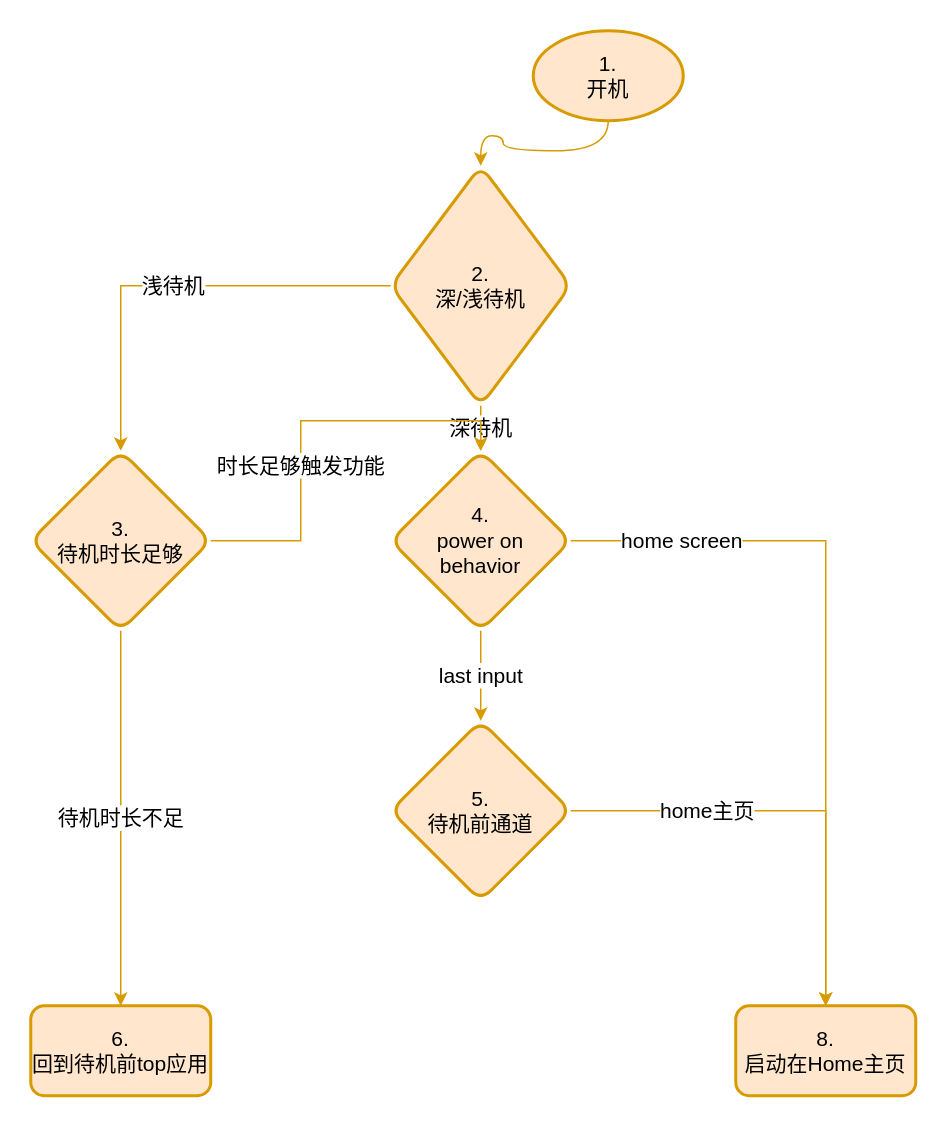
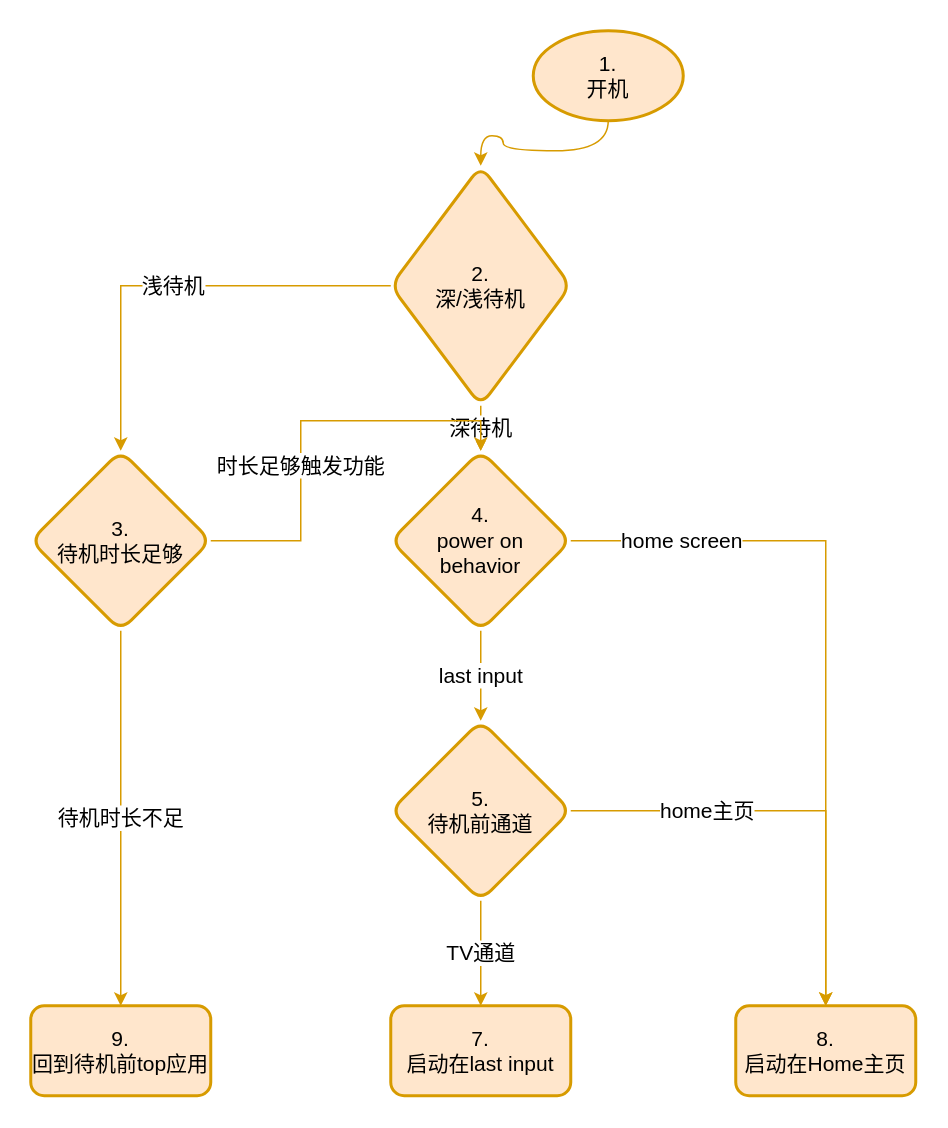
none -> (481, 948)
(121, 1051) -> (121, 1051)
none -> (481, 1051)
